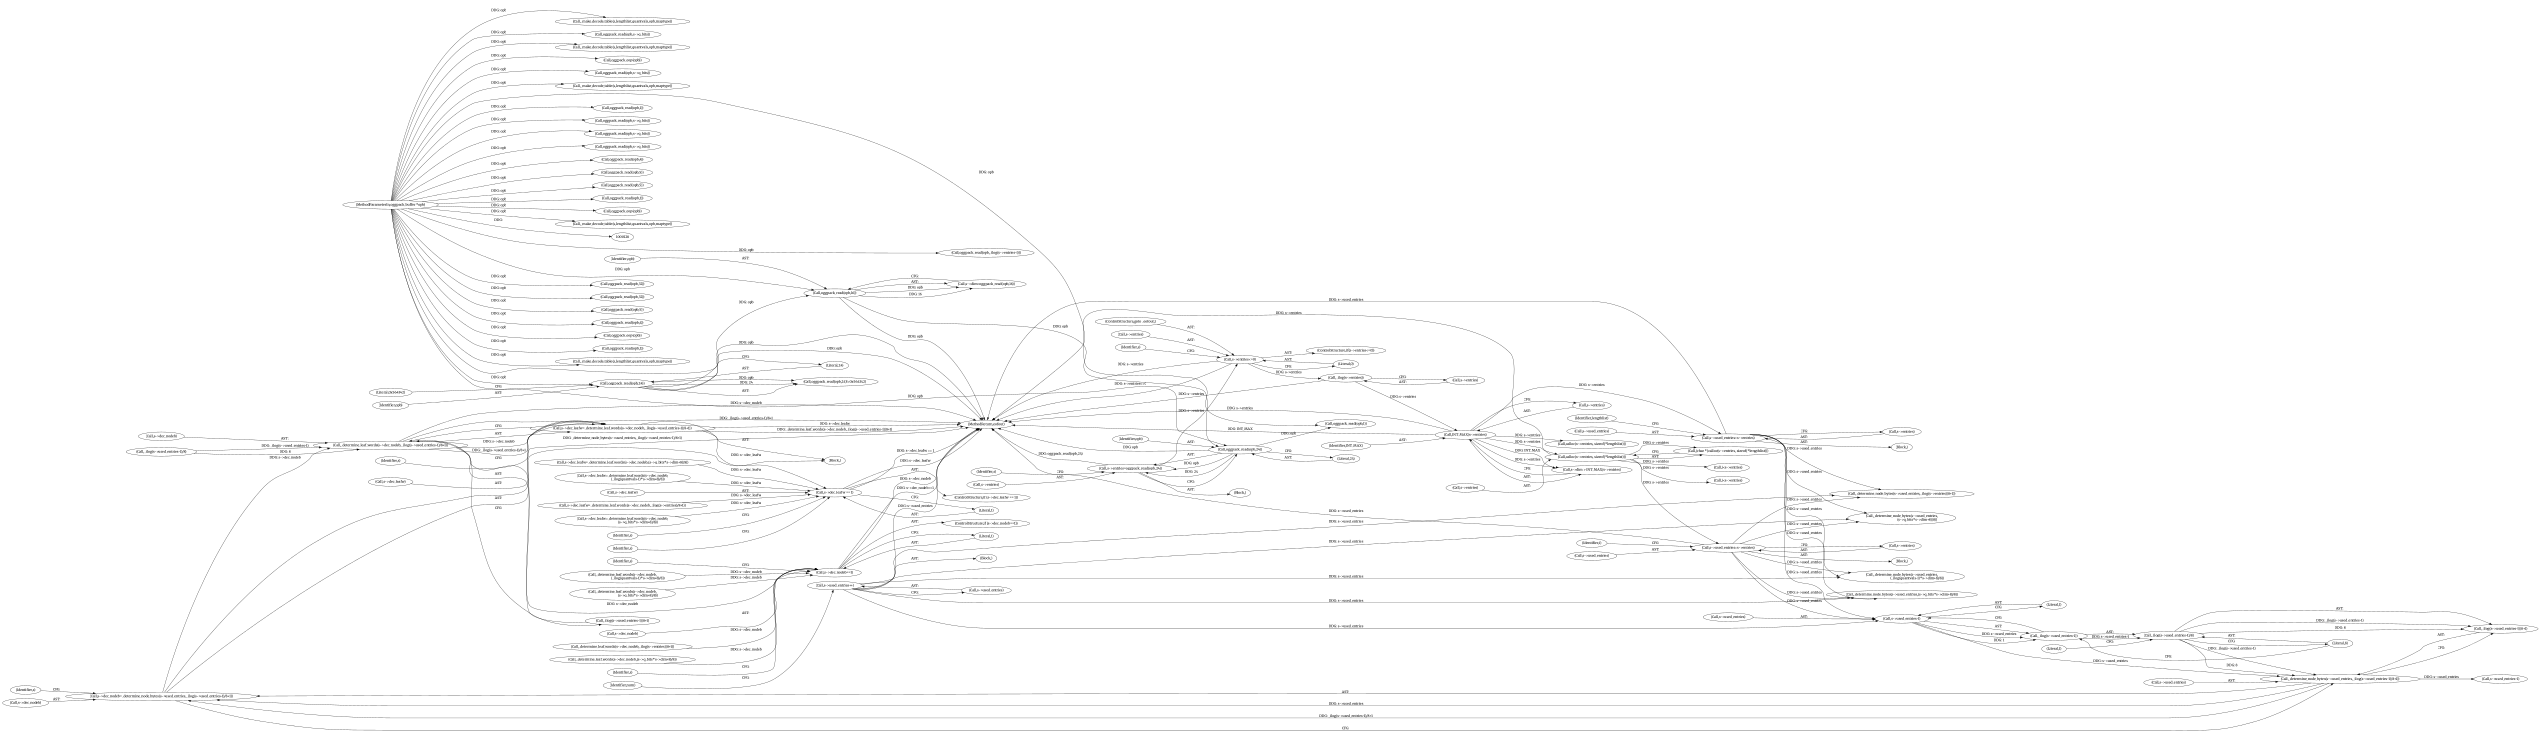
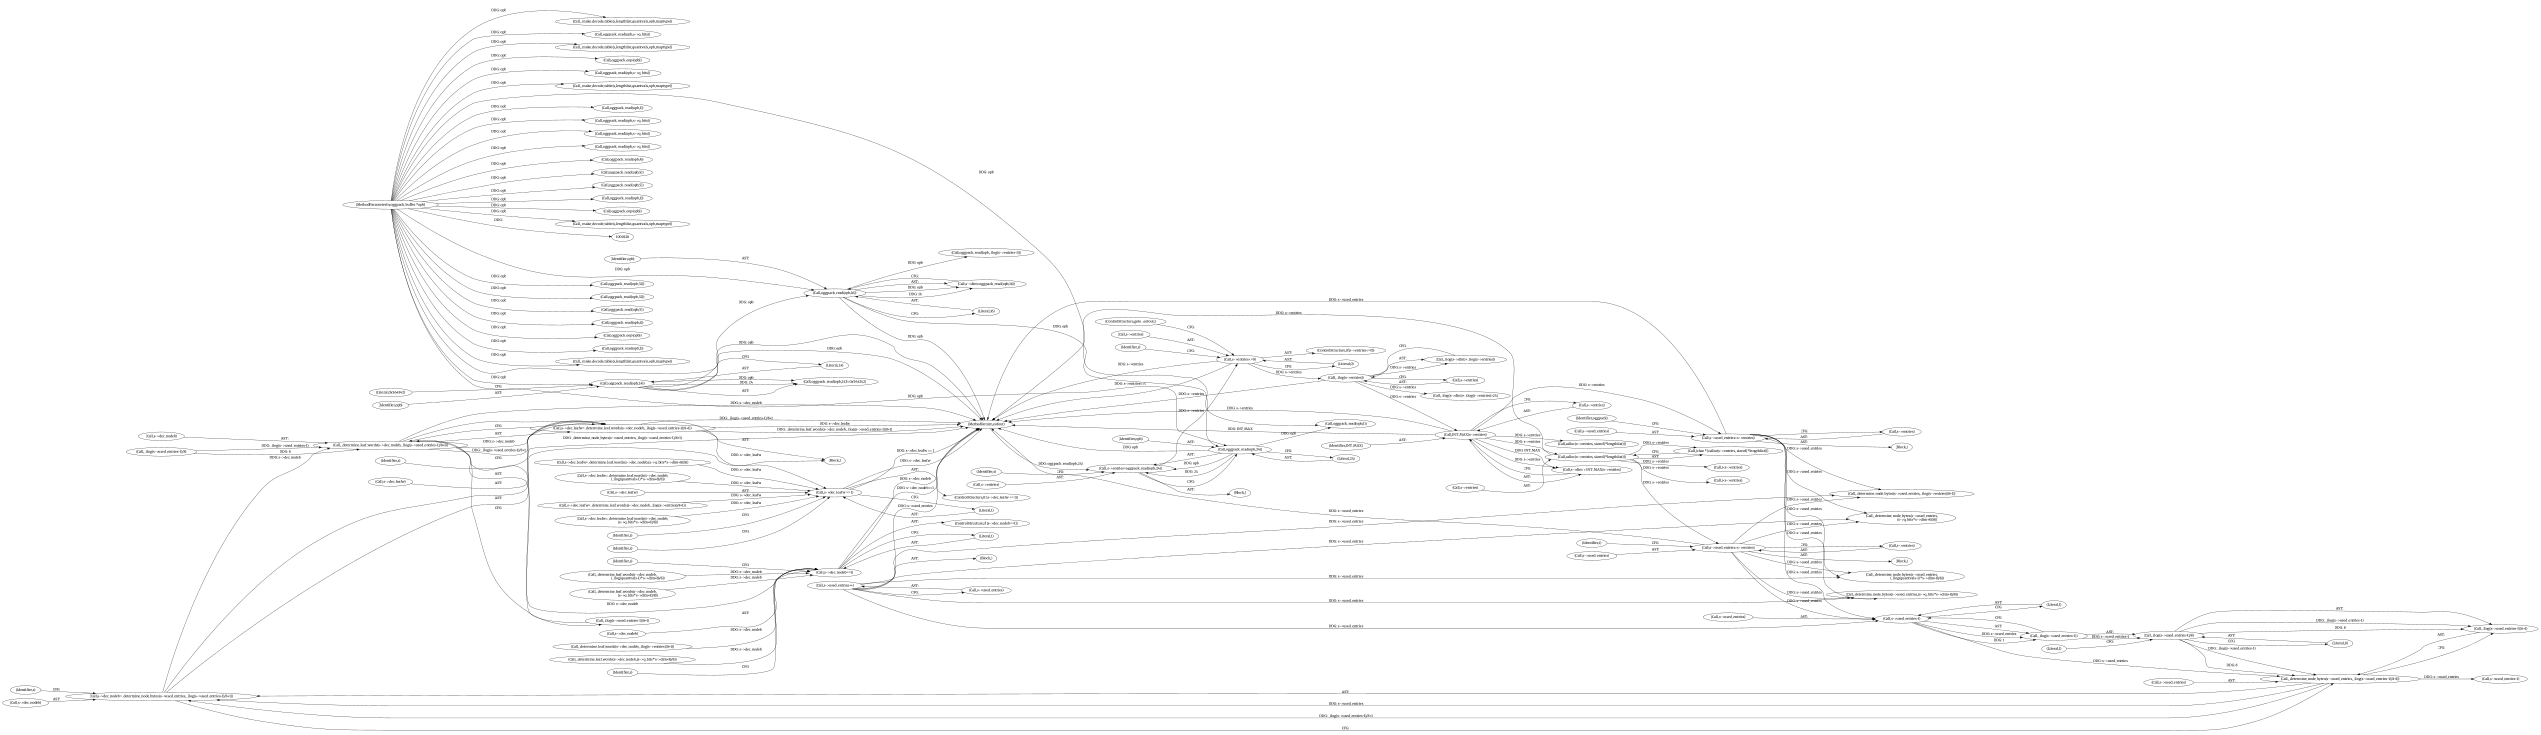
(666, 251) -> (905, 271)
none -> (986, 311)
(1191, 327) -> (1191, 327)
none -> (1465, 360)
none -> (1465, 396)
(1592, 418) -> (1592, 418)
(1047, 458) -> (1035, 464)
(2203, 660) -> none
(623, 685) -> none
